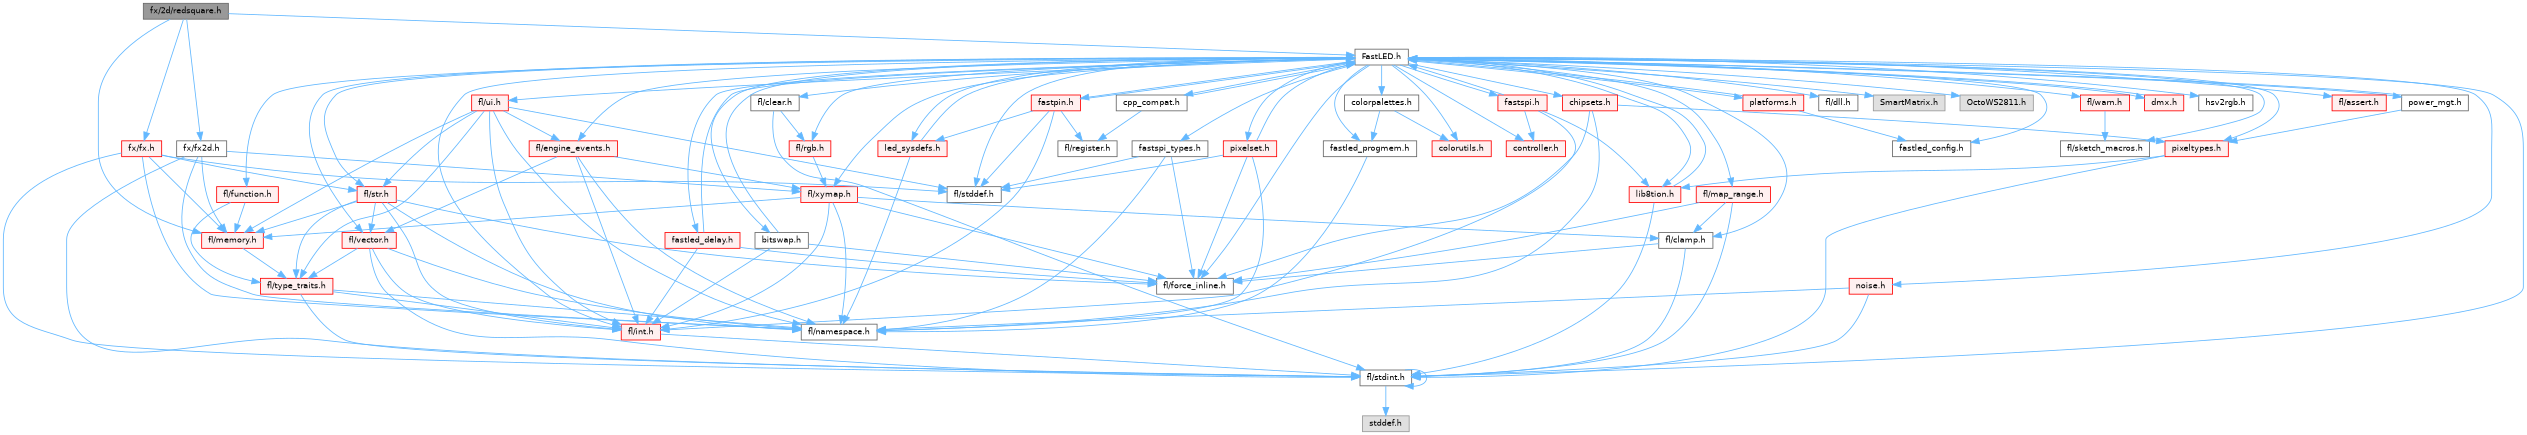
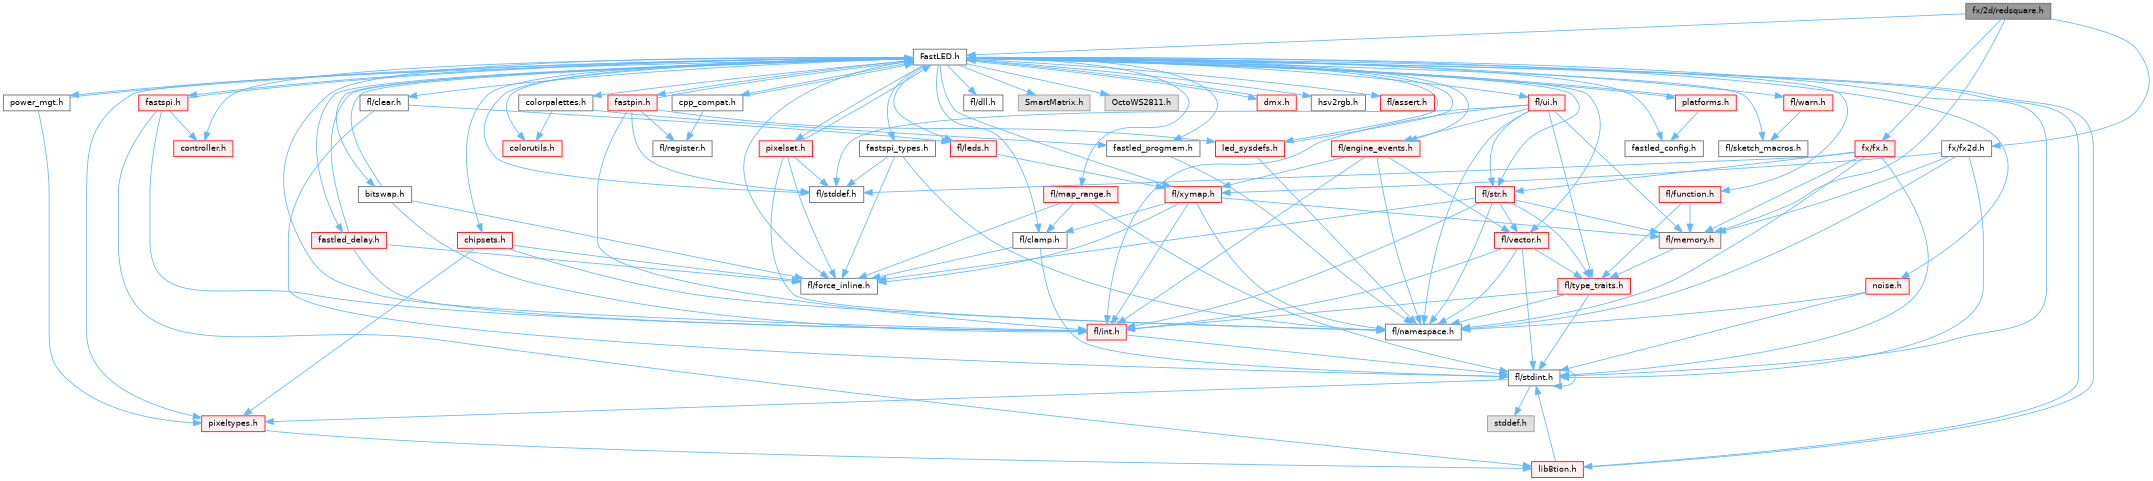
(810, 149) -> (973, 149)
(232, 240) -> (1690, 240)
(1818, 303) -> (860, 402)
